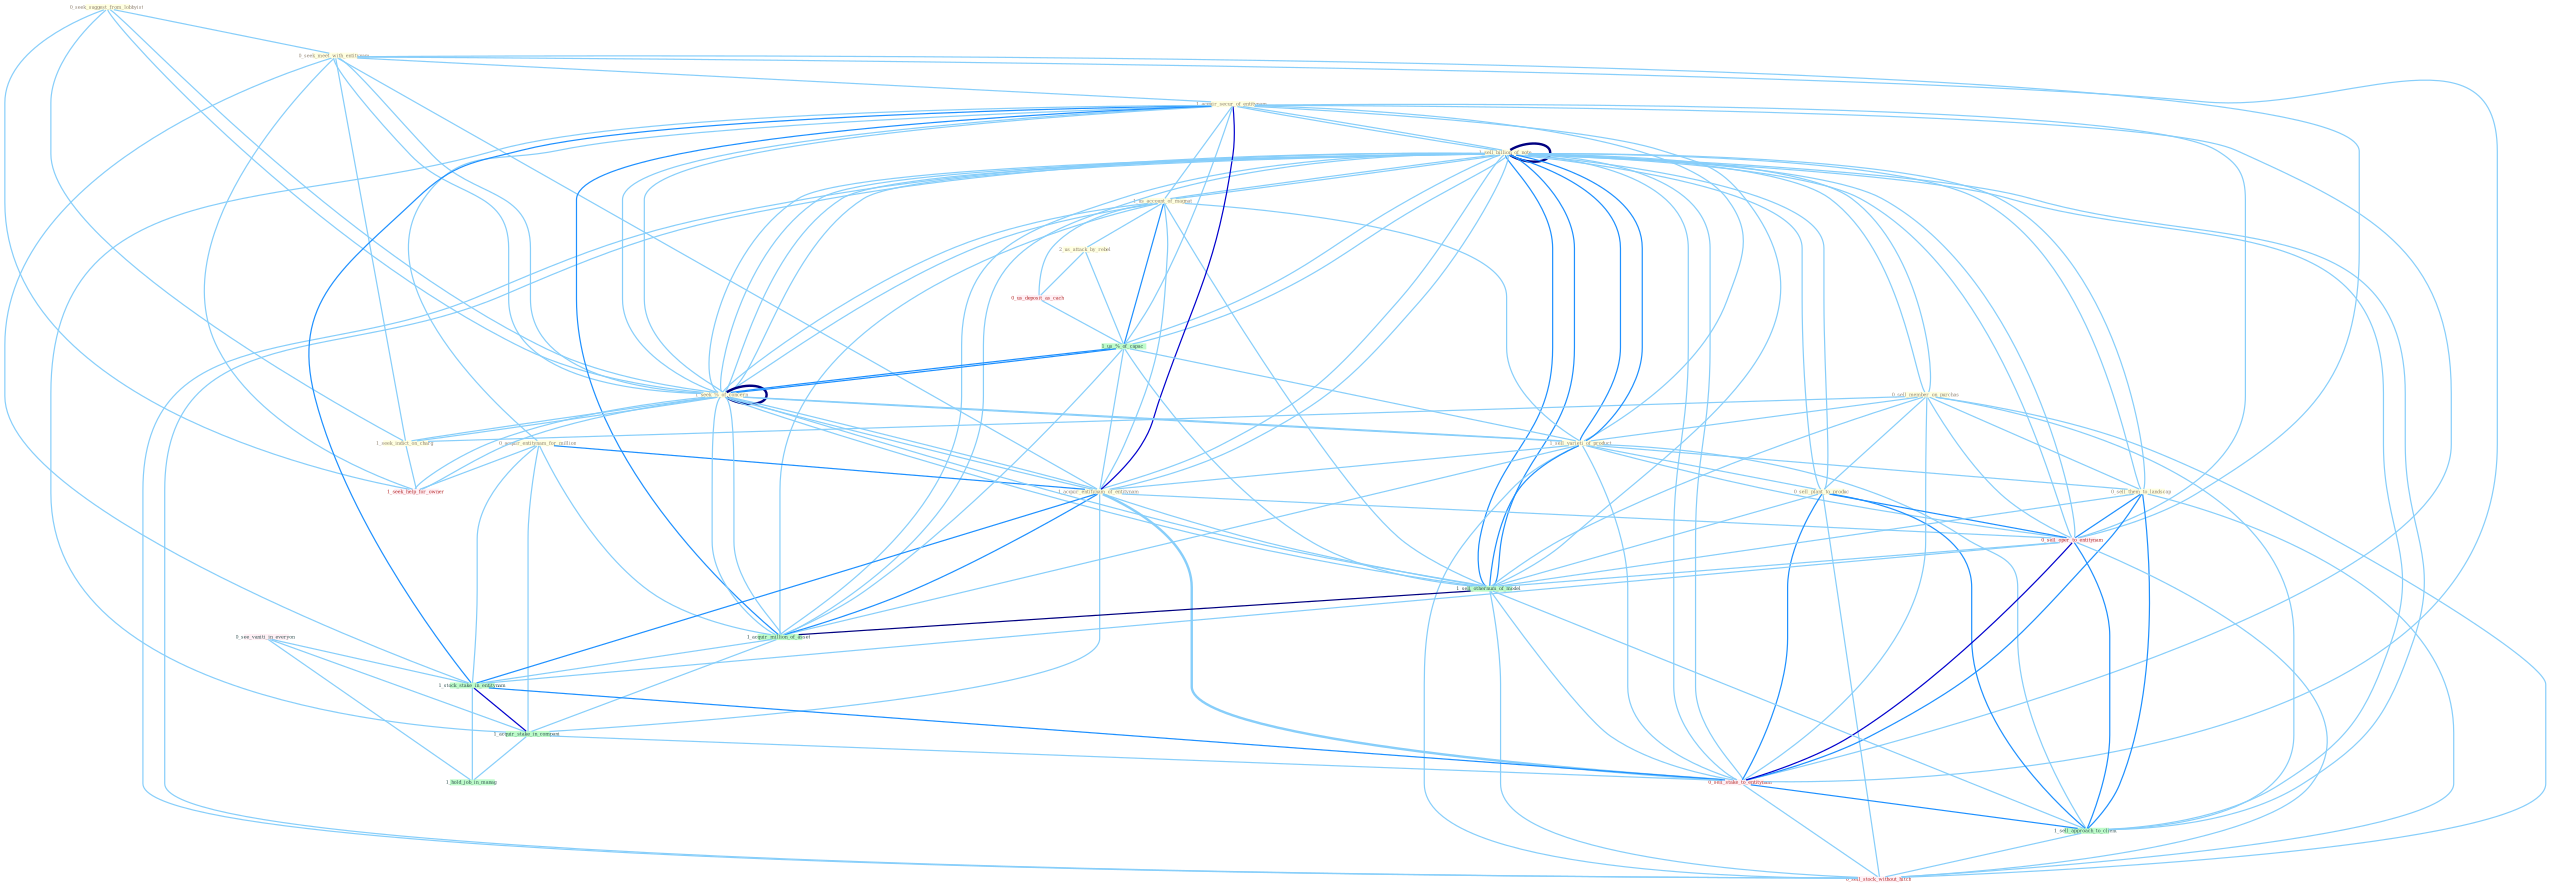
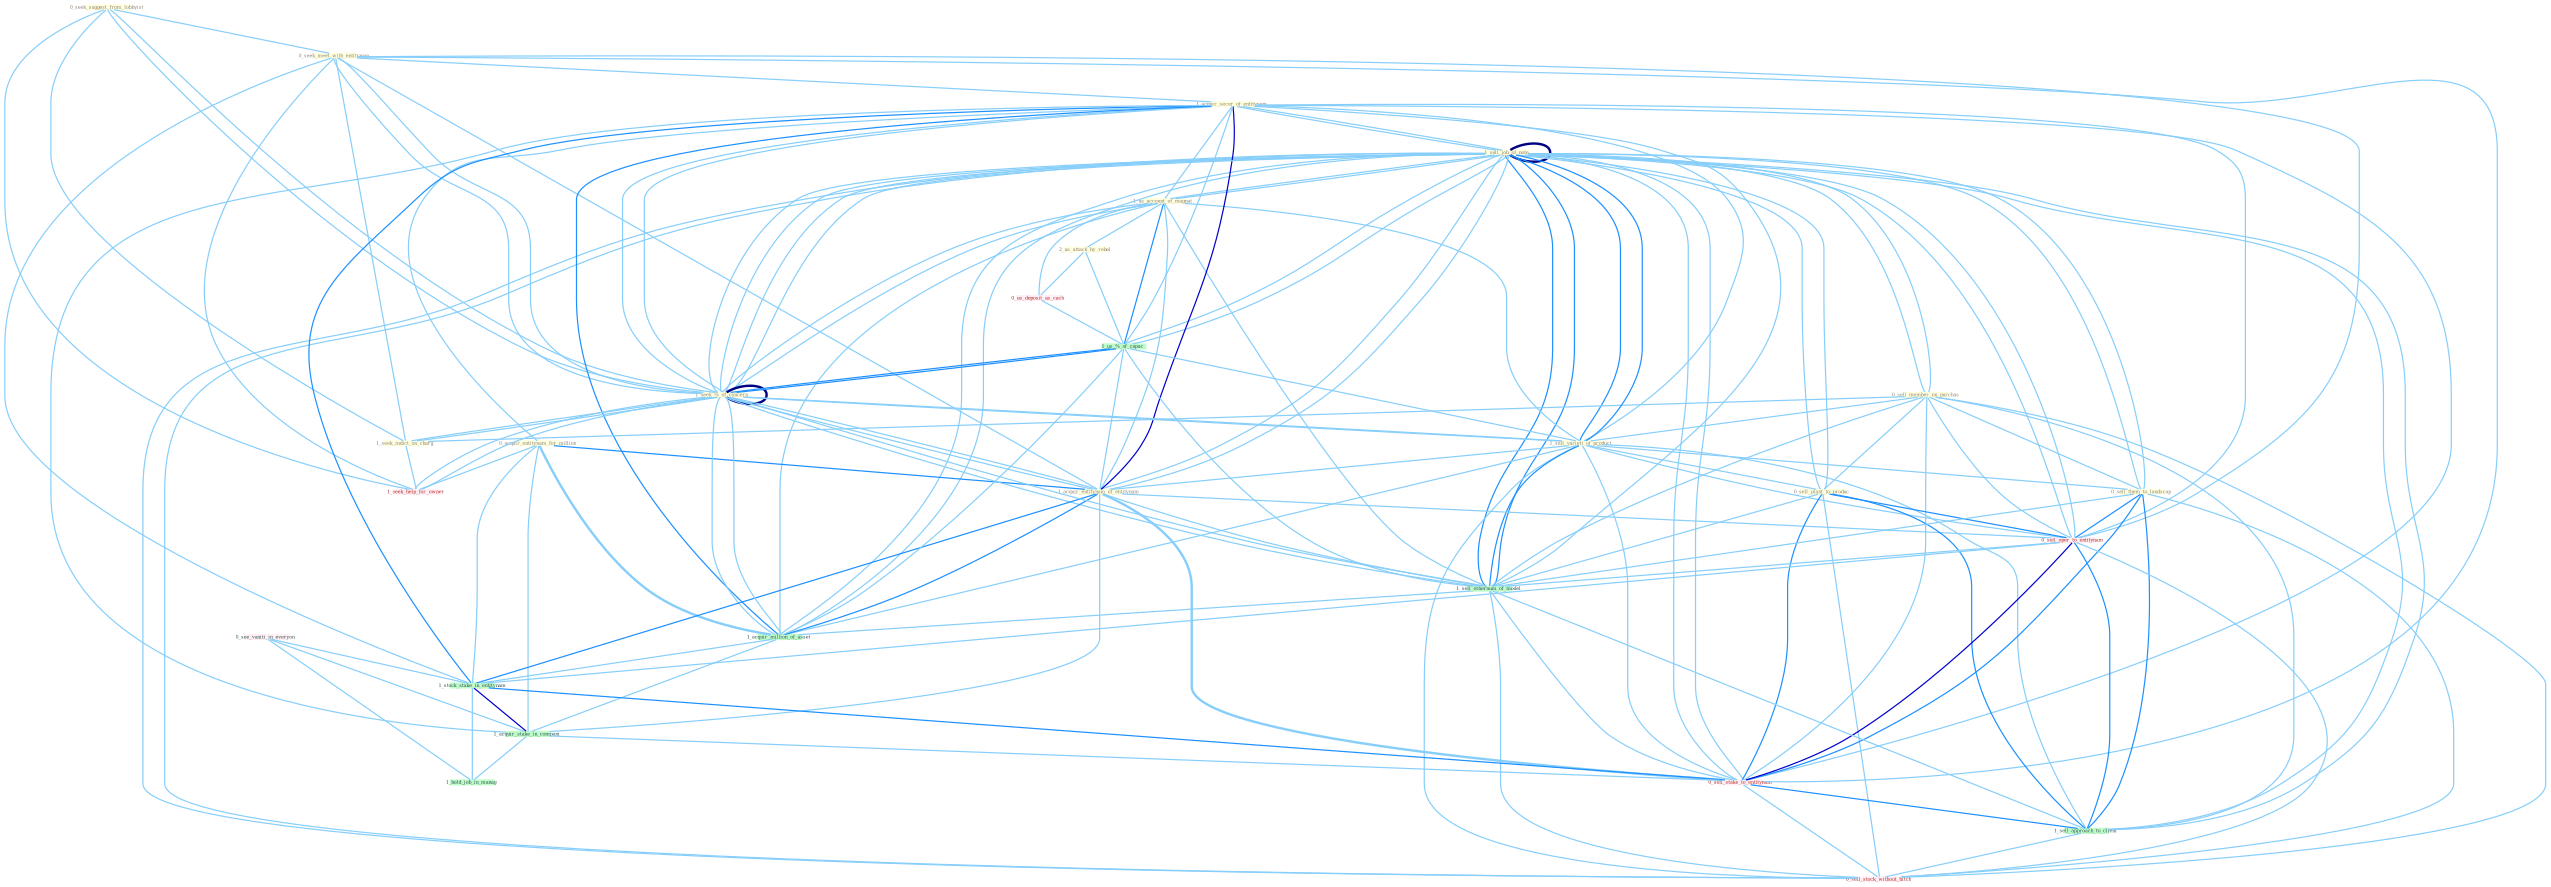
(1507, 153) -> (1507, 153)
(629, 574) -> (629, 574)
(1135, 613) -> (1135, 613)
